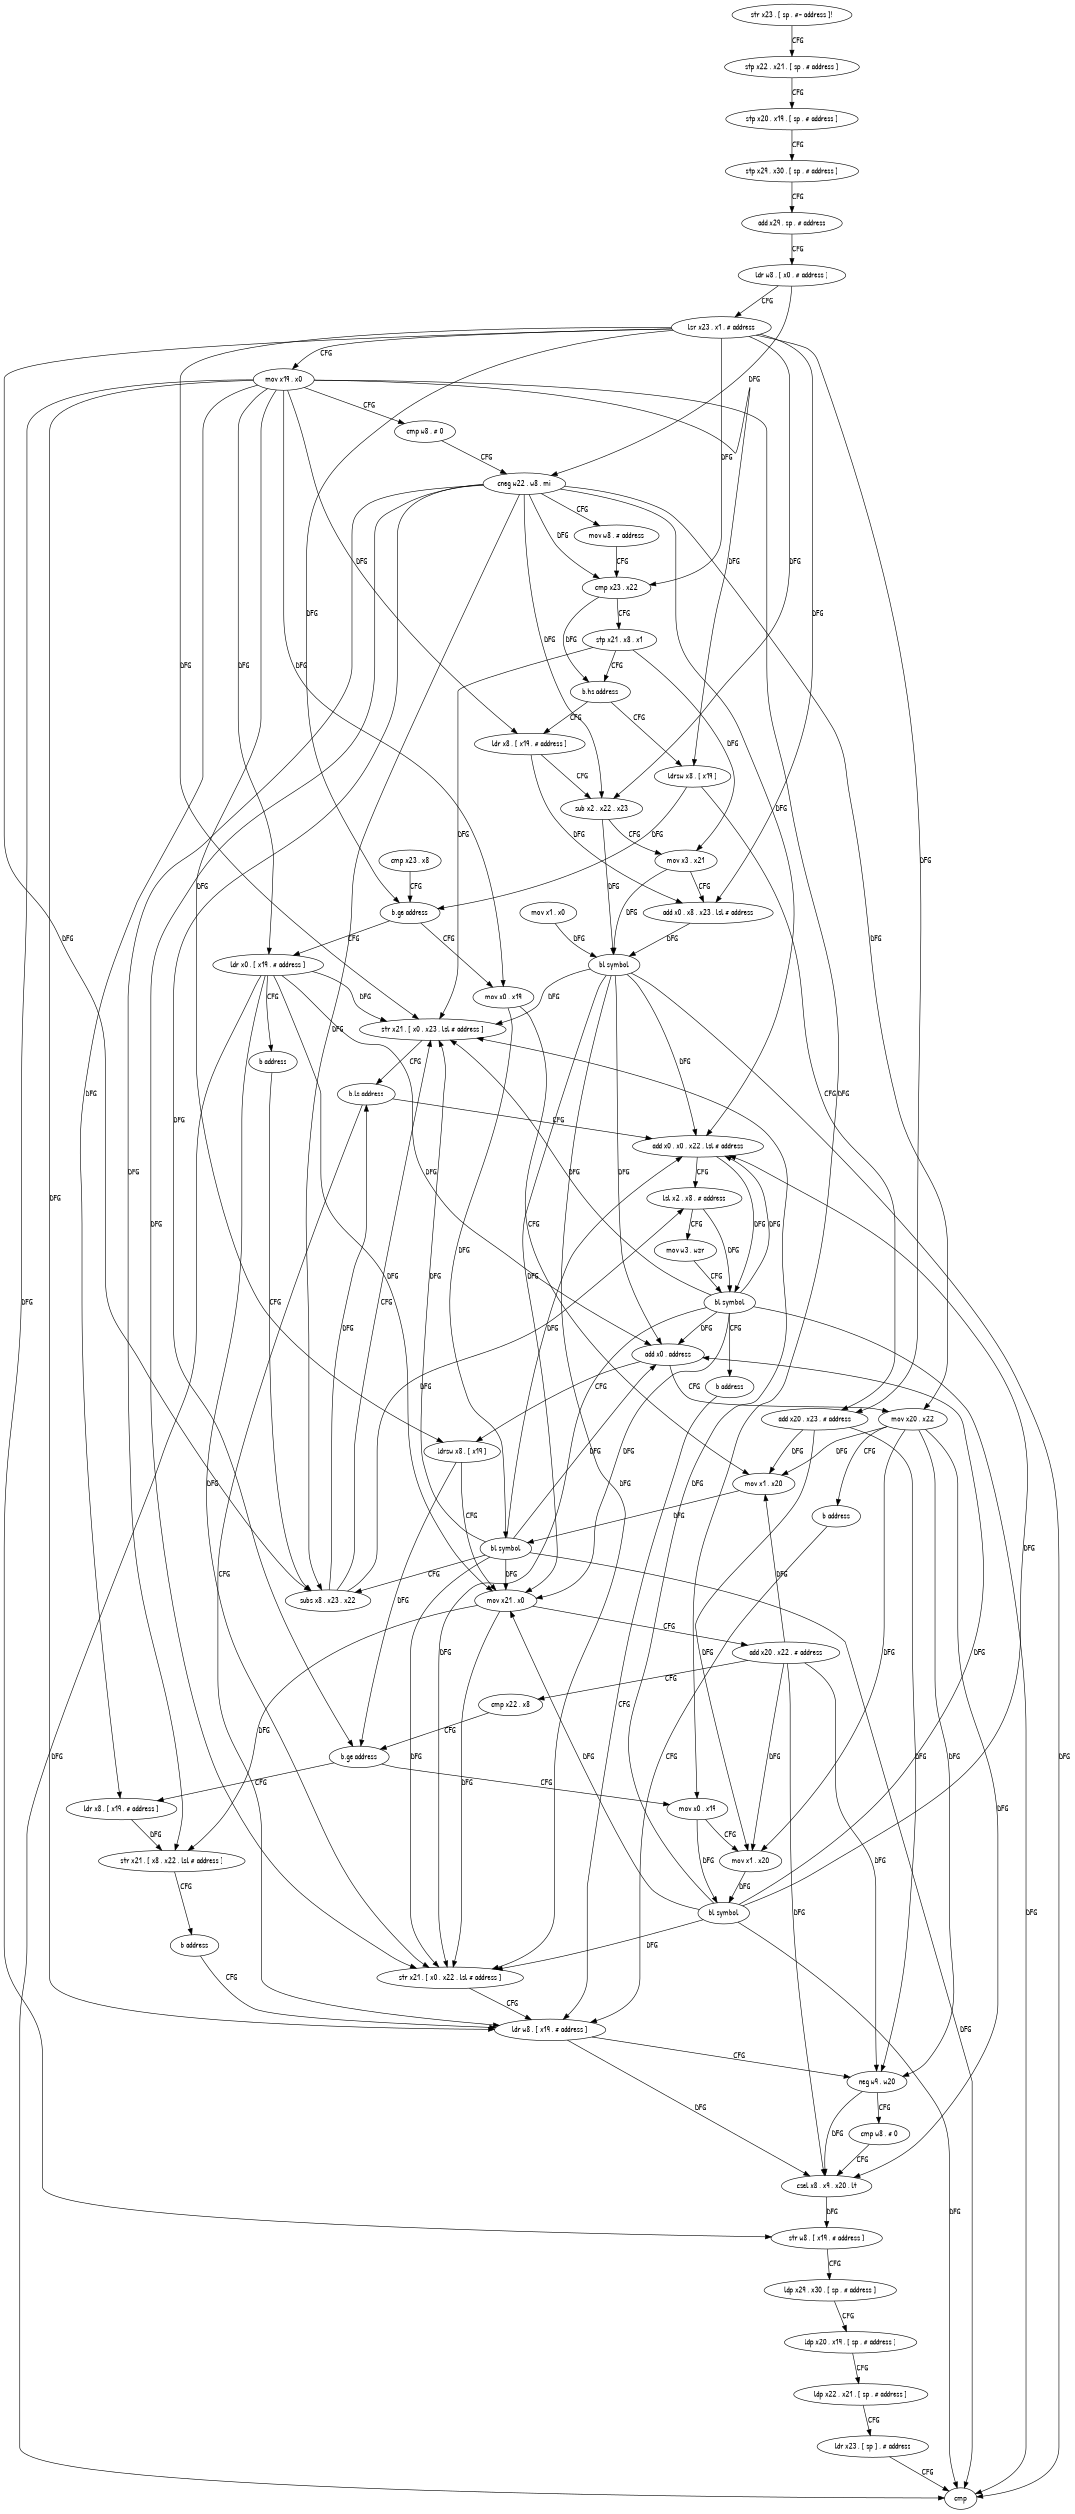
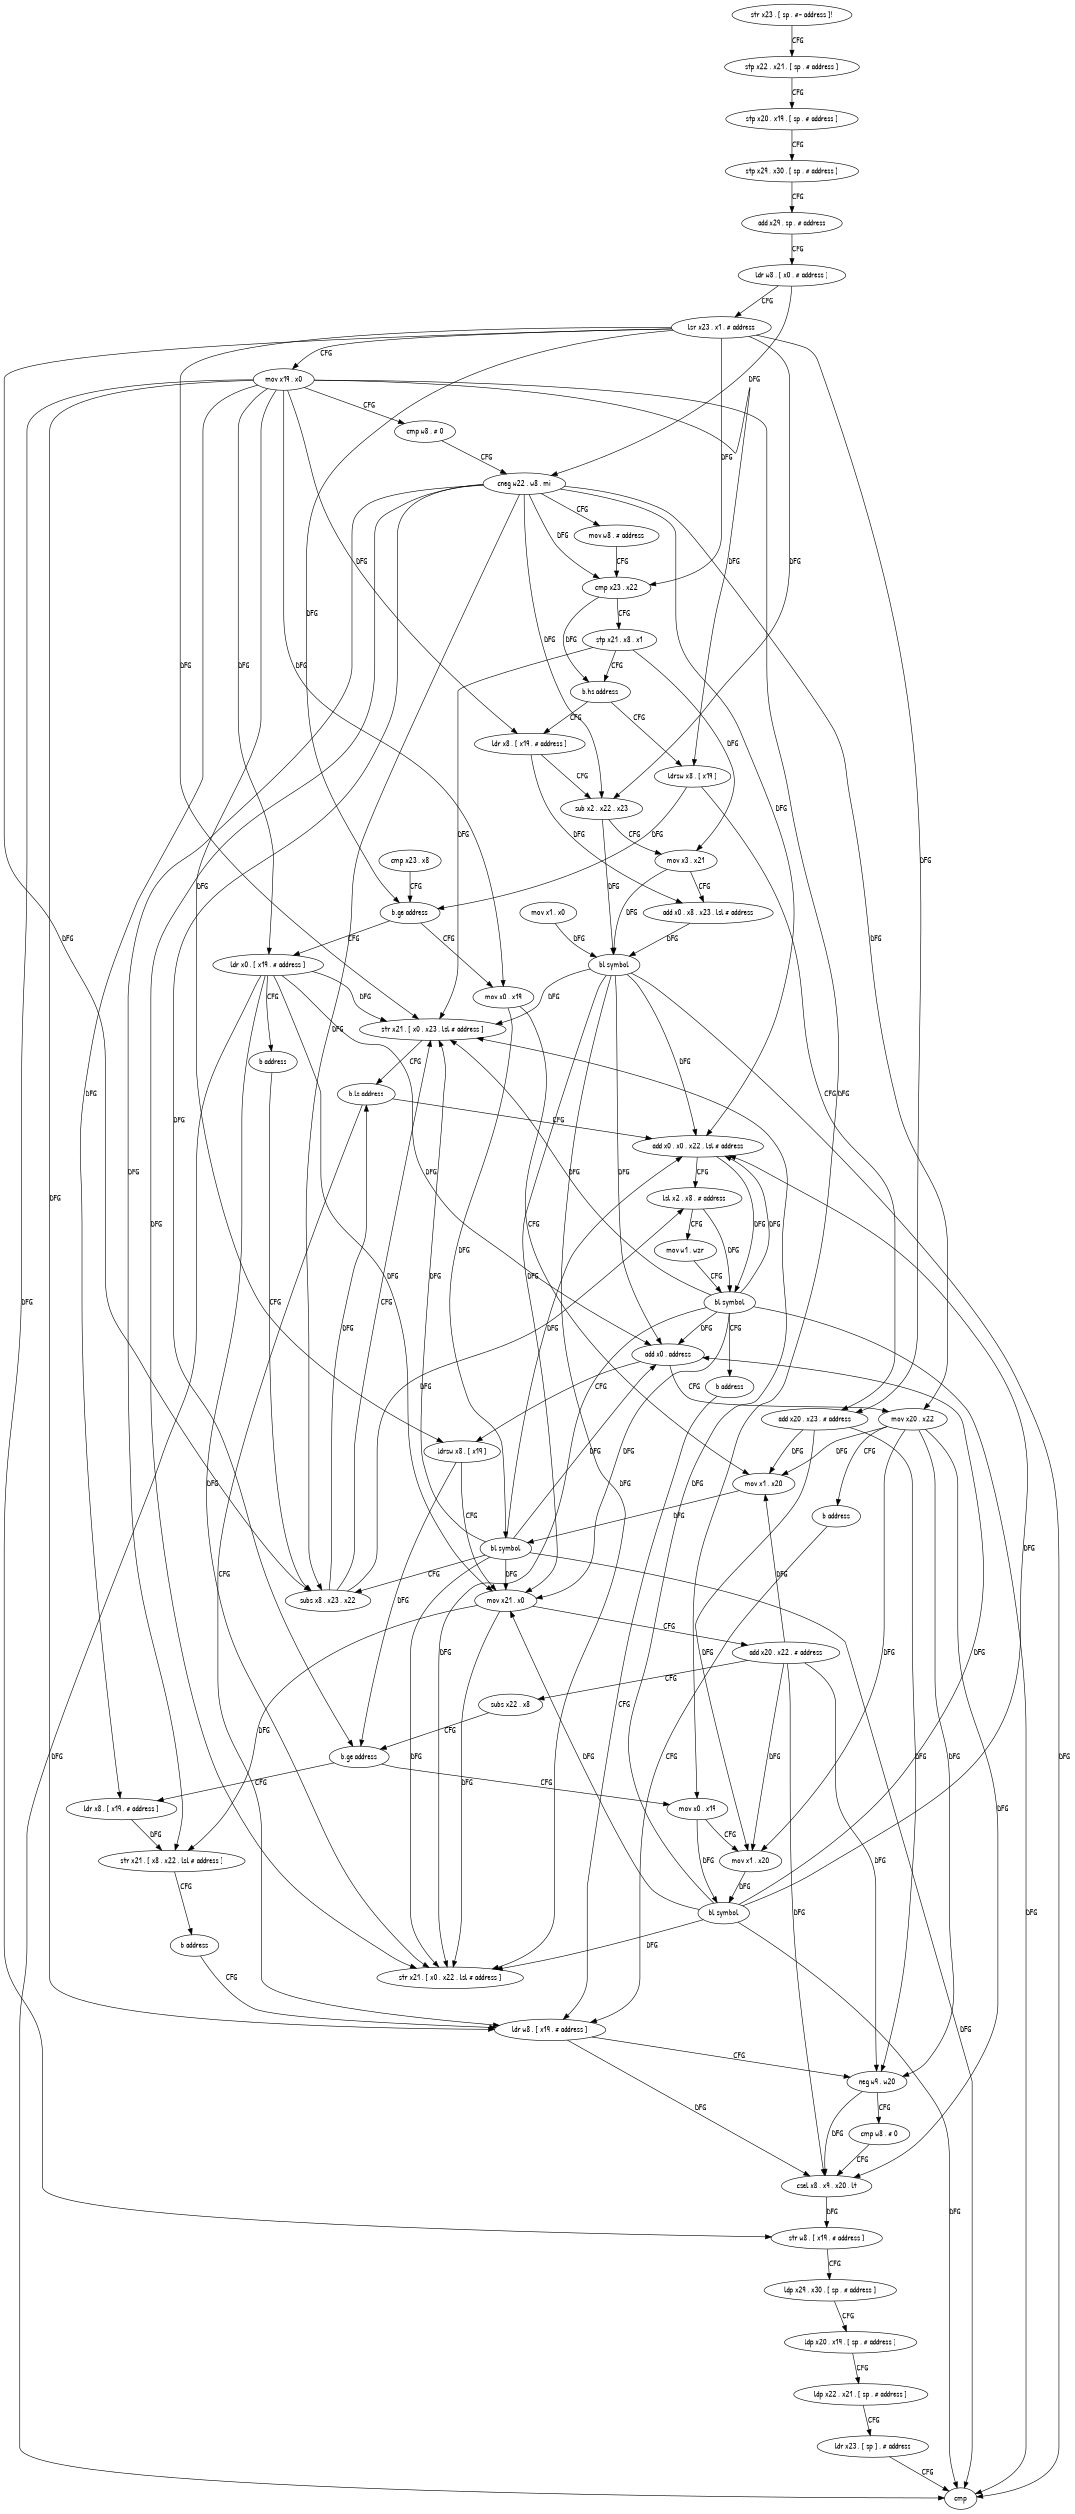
(812, 612) -> none
(685, 1250) -> (685, 1250)
(511, 1705) -> (511, 1705)
(498, 2003) -> none
